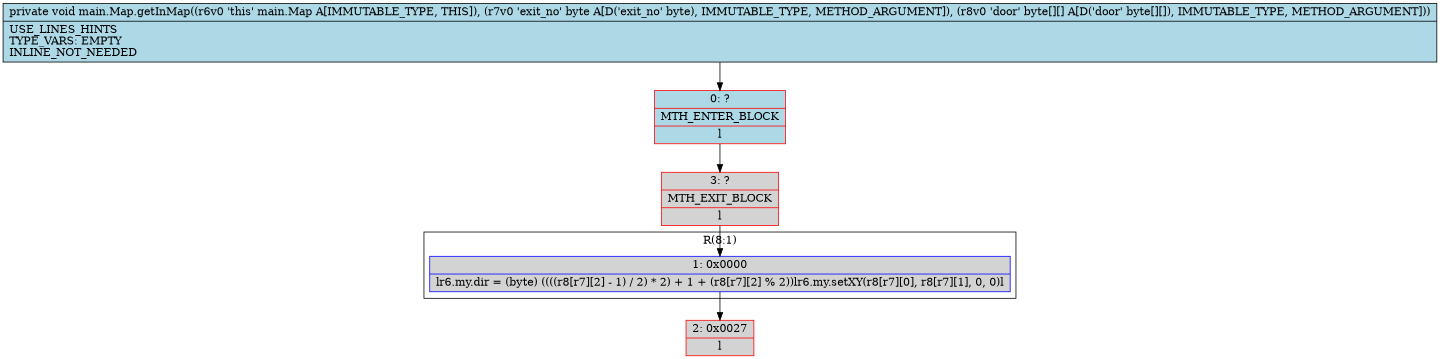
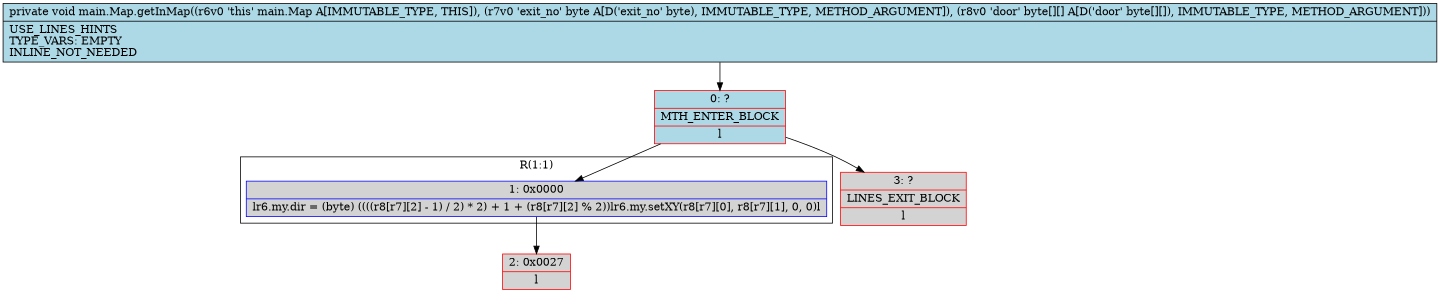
(720, 198) -> (903, 198)
(720, 237) -> (620, 162)
(720, 241) -> (536, 166)
